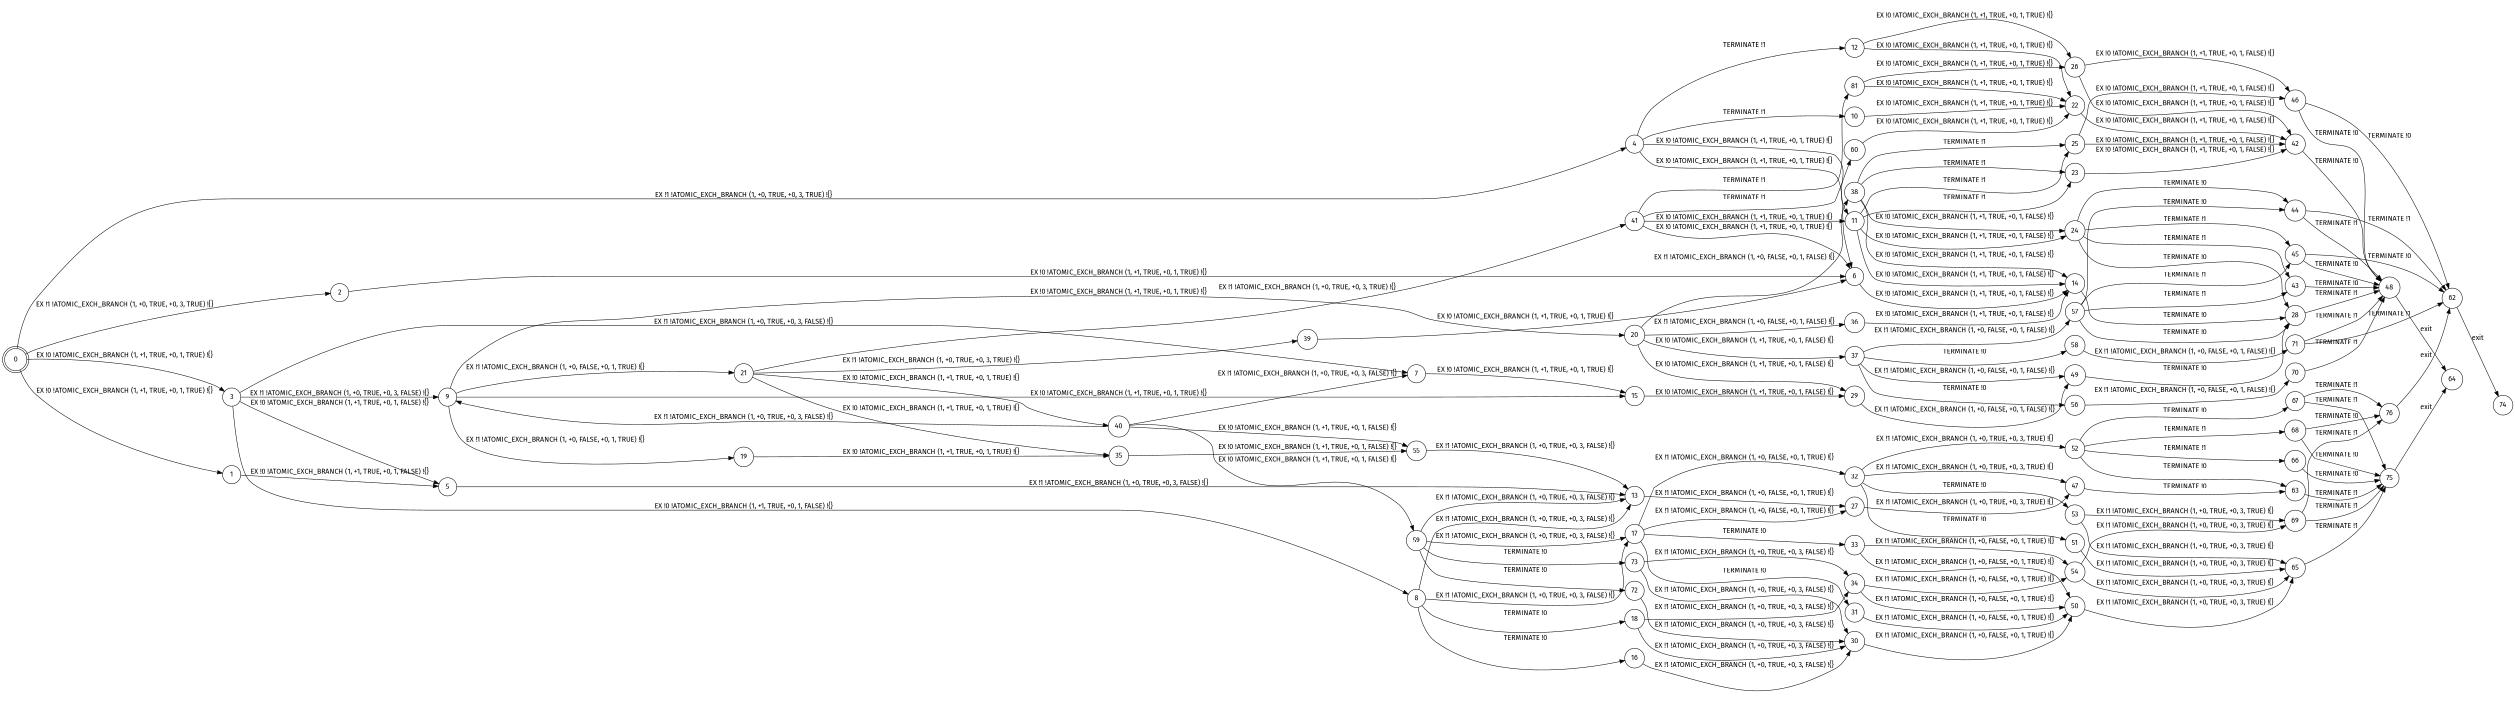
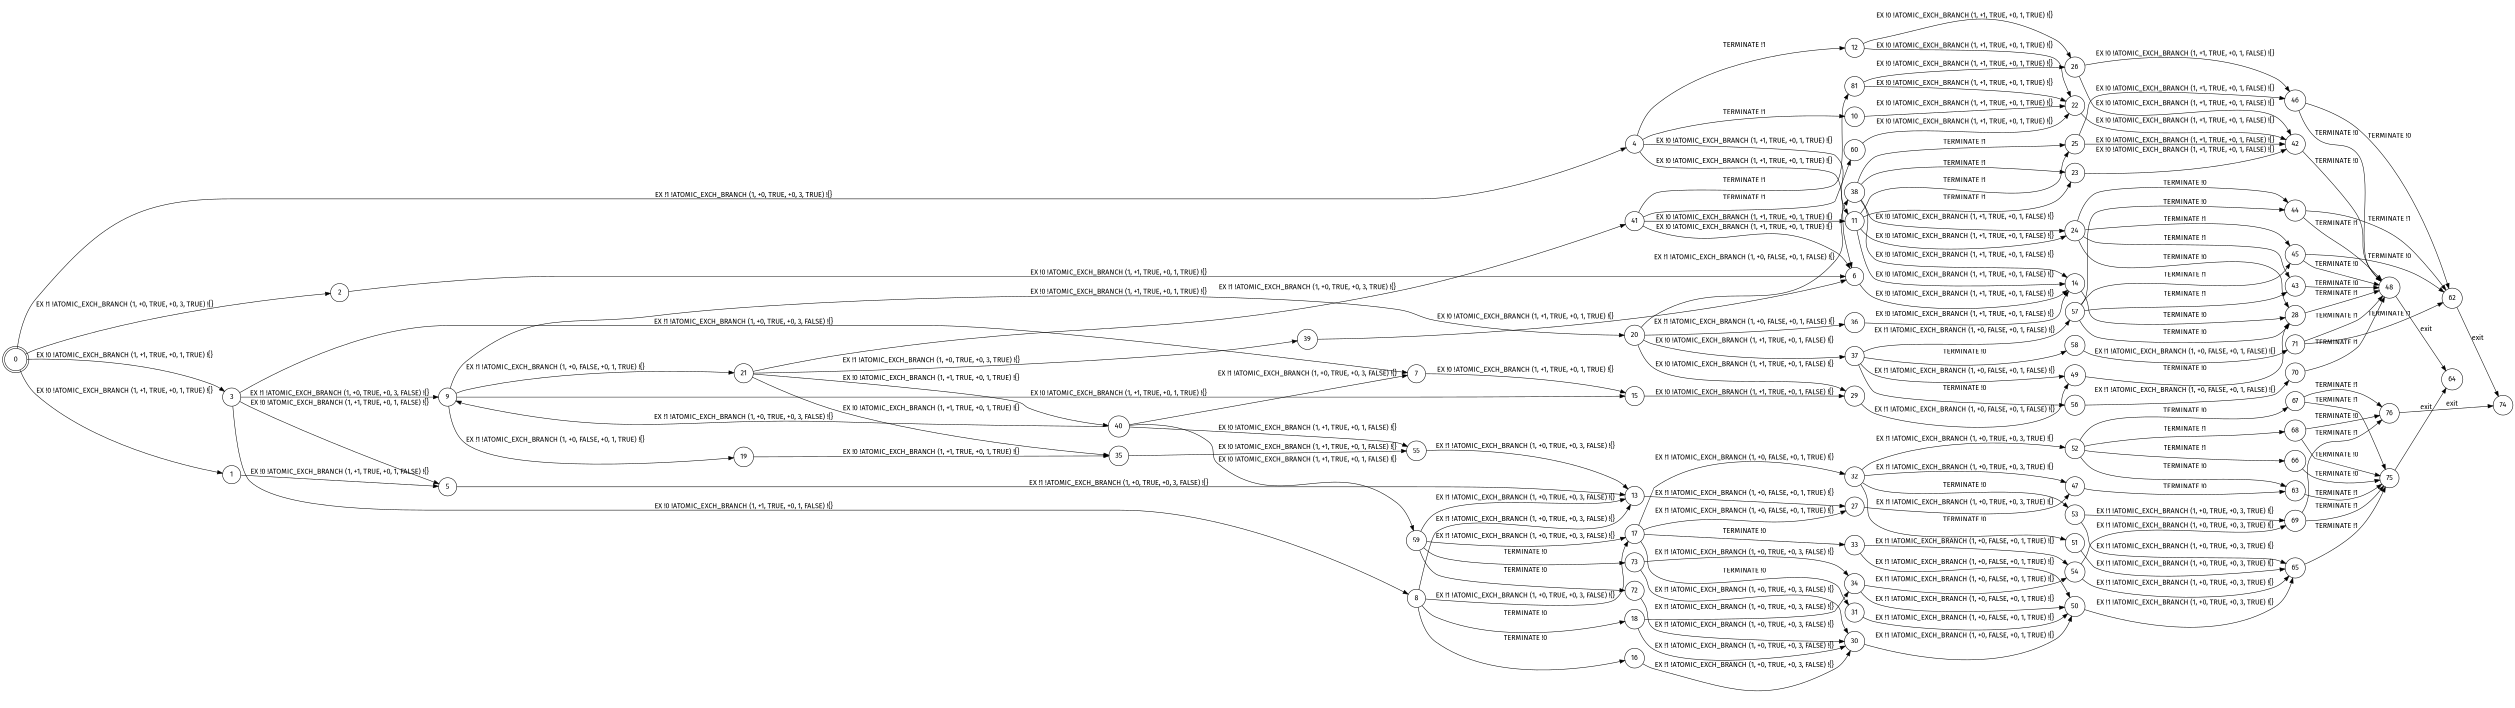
(2430, 364) -> (2444, 409)
